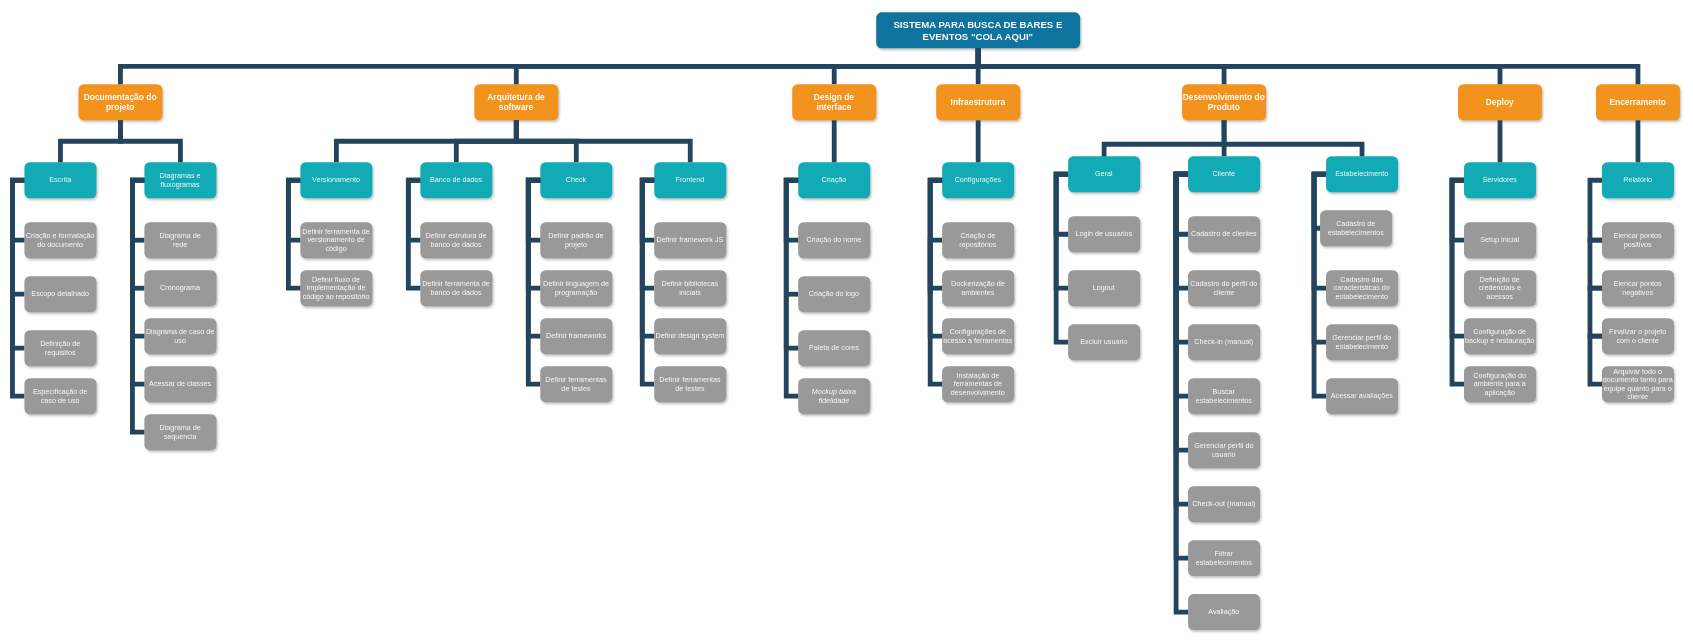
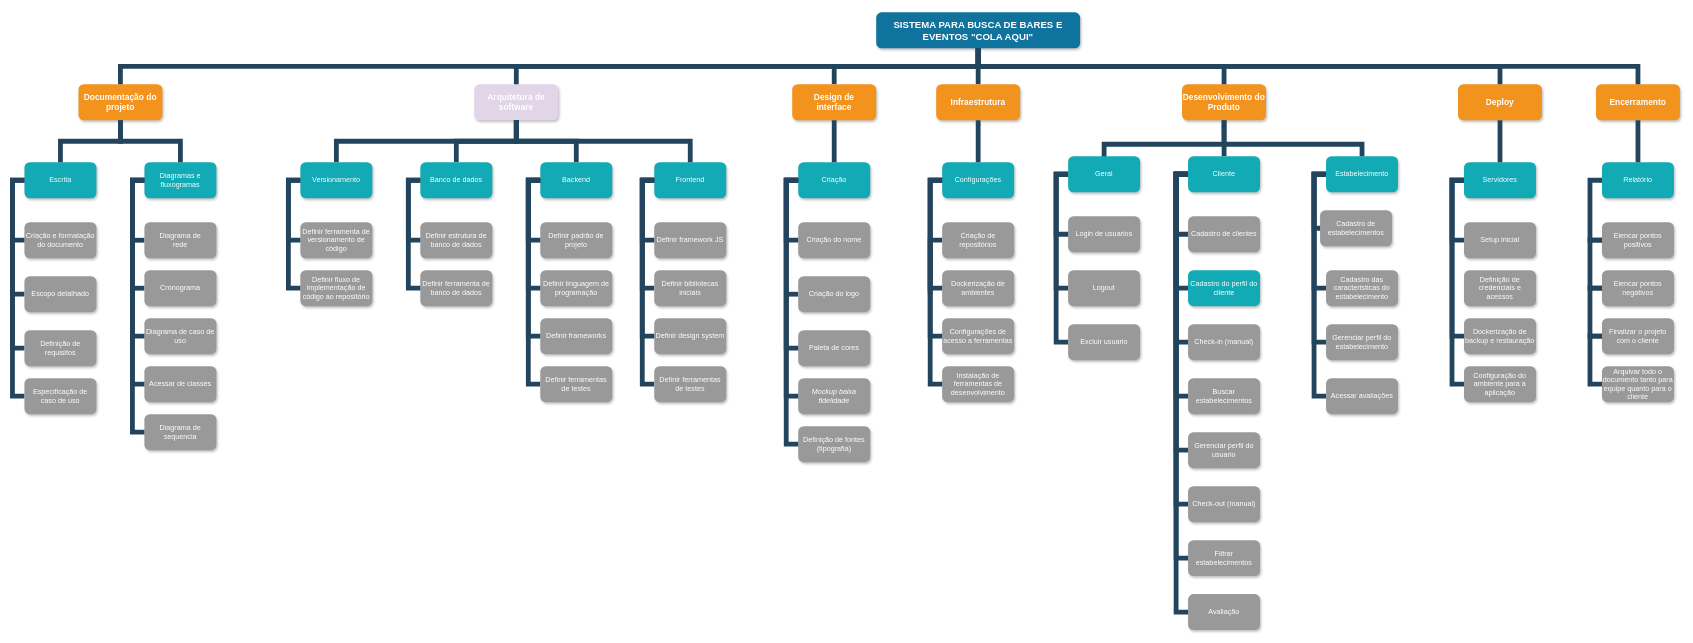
(516, 102) -> (516, 102)
(576, 180) -> (576, 180)
(1224, 288) -> (1224, 288)
(1500, 336) -> (1500, 336)
none -> (786, 427)
none -> (834, 444)
